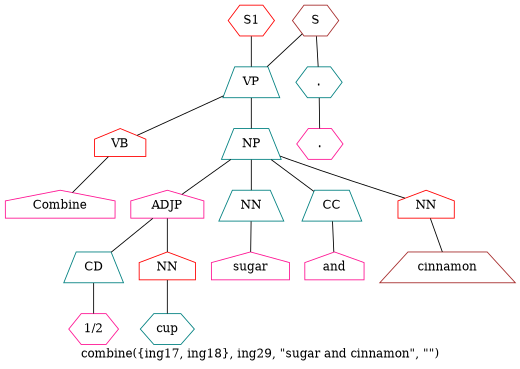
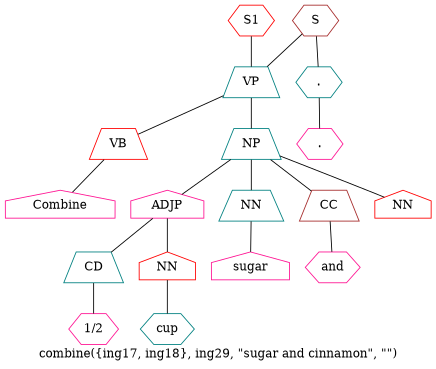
(120, 144) -> (118, 144)
(332, 206) -> (329, 206)
(334, 267) -> (333, 267)
(448, 267) -> none
